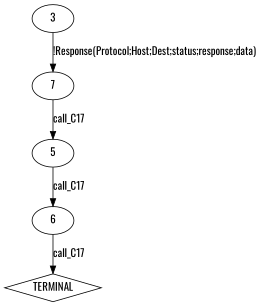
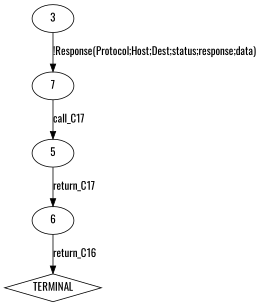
(69, 187) -> (74, 187)
(69, 254) -> (75, 254)
